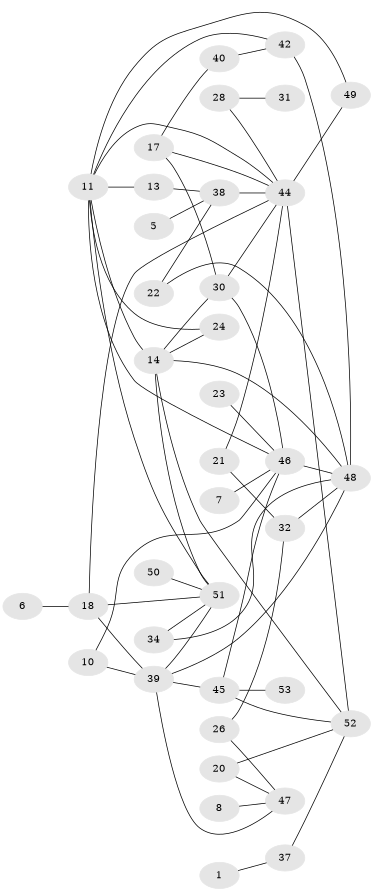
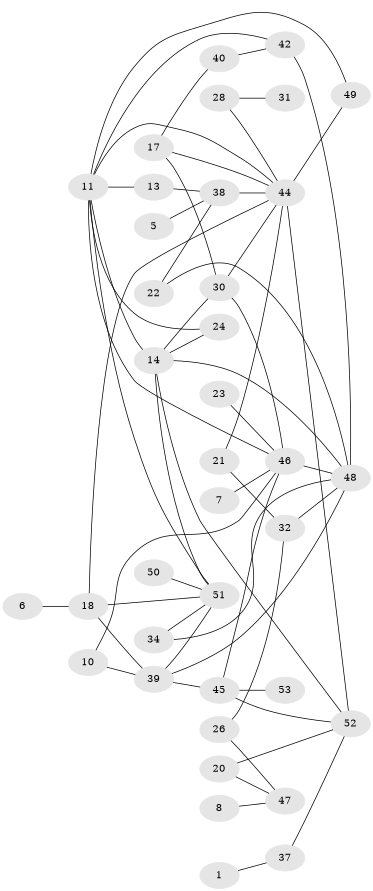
(183, 801) -> none
